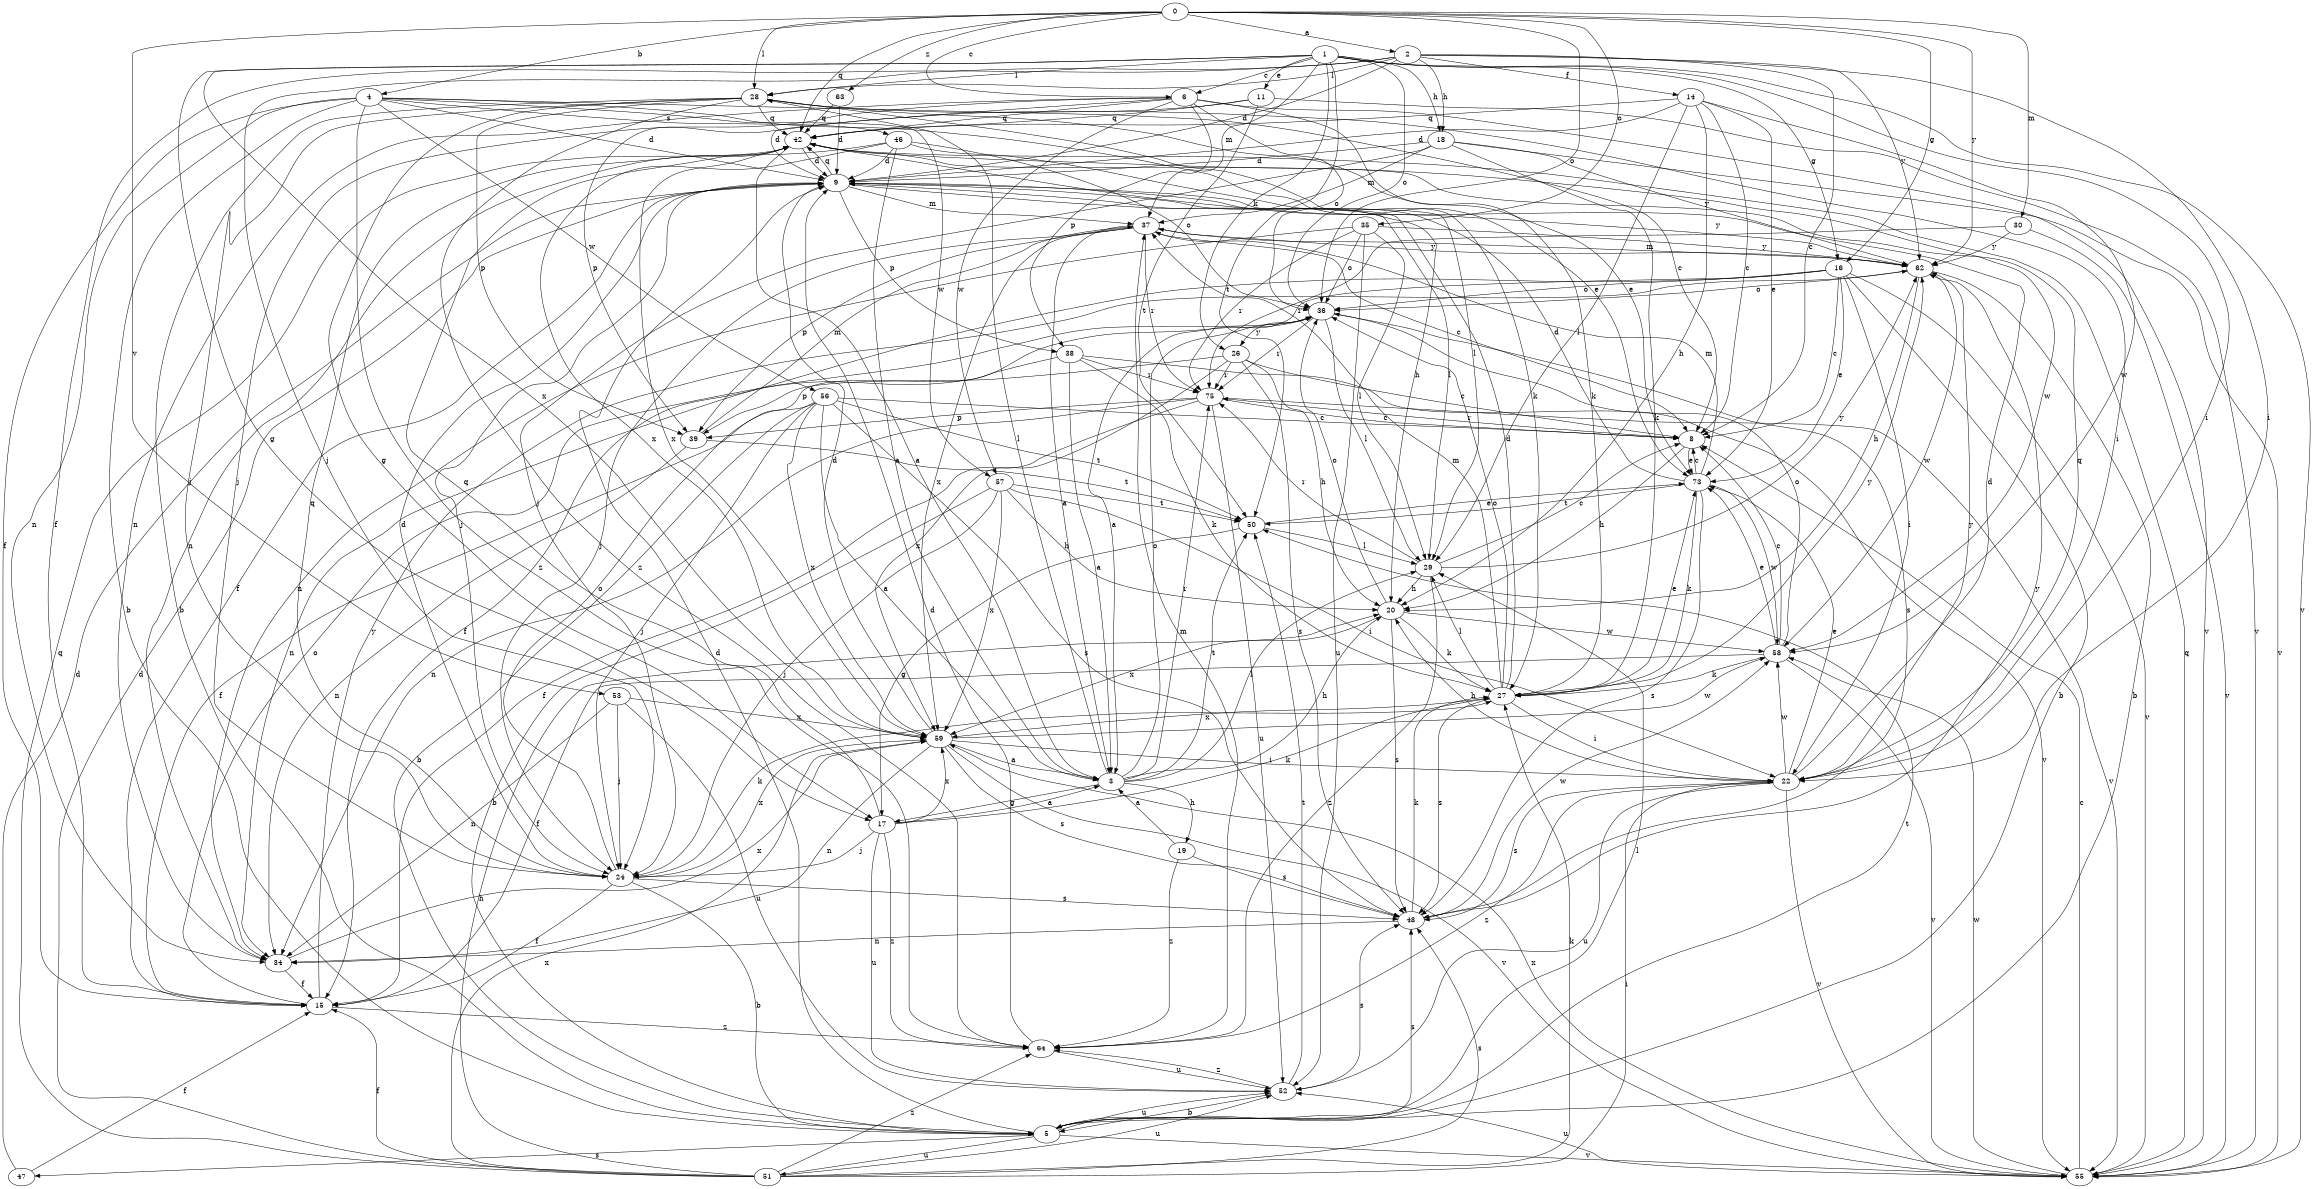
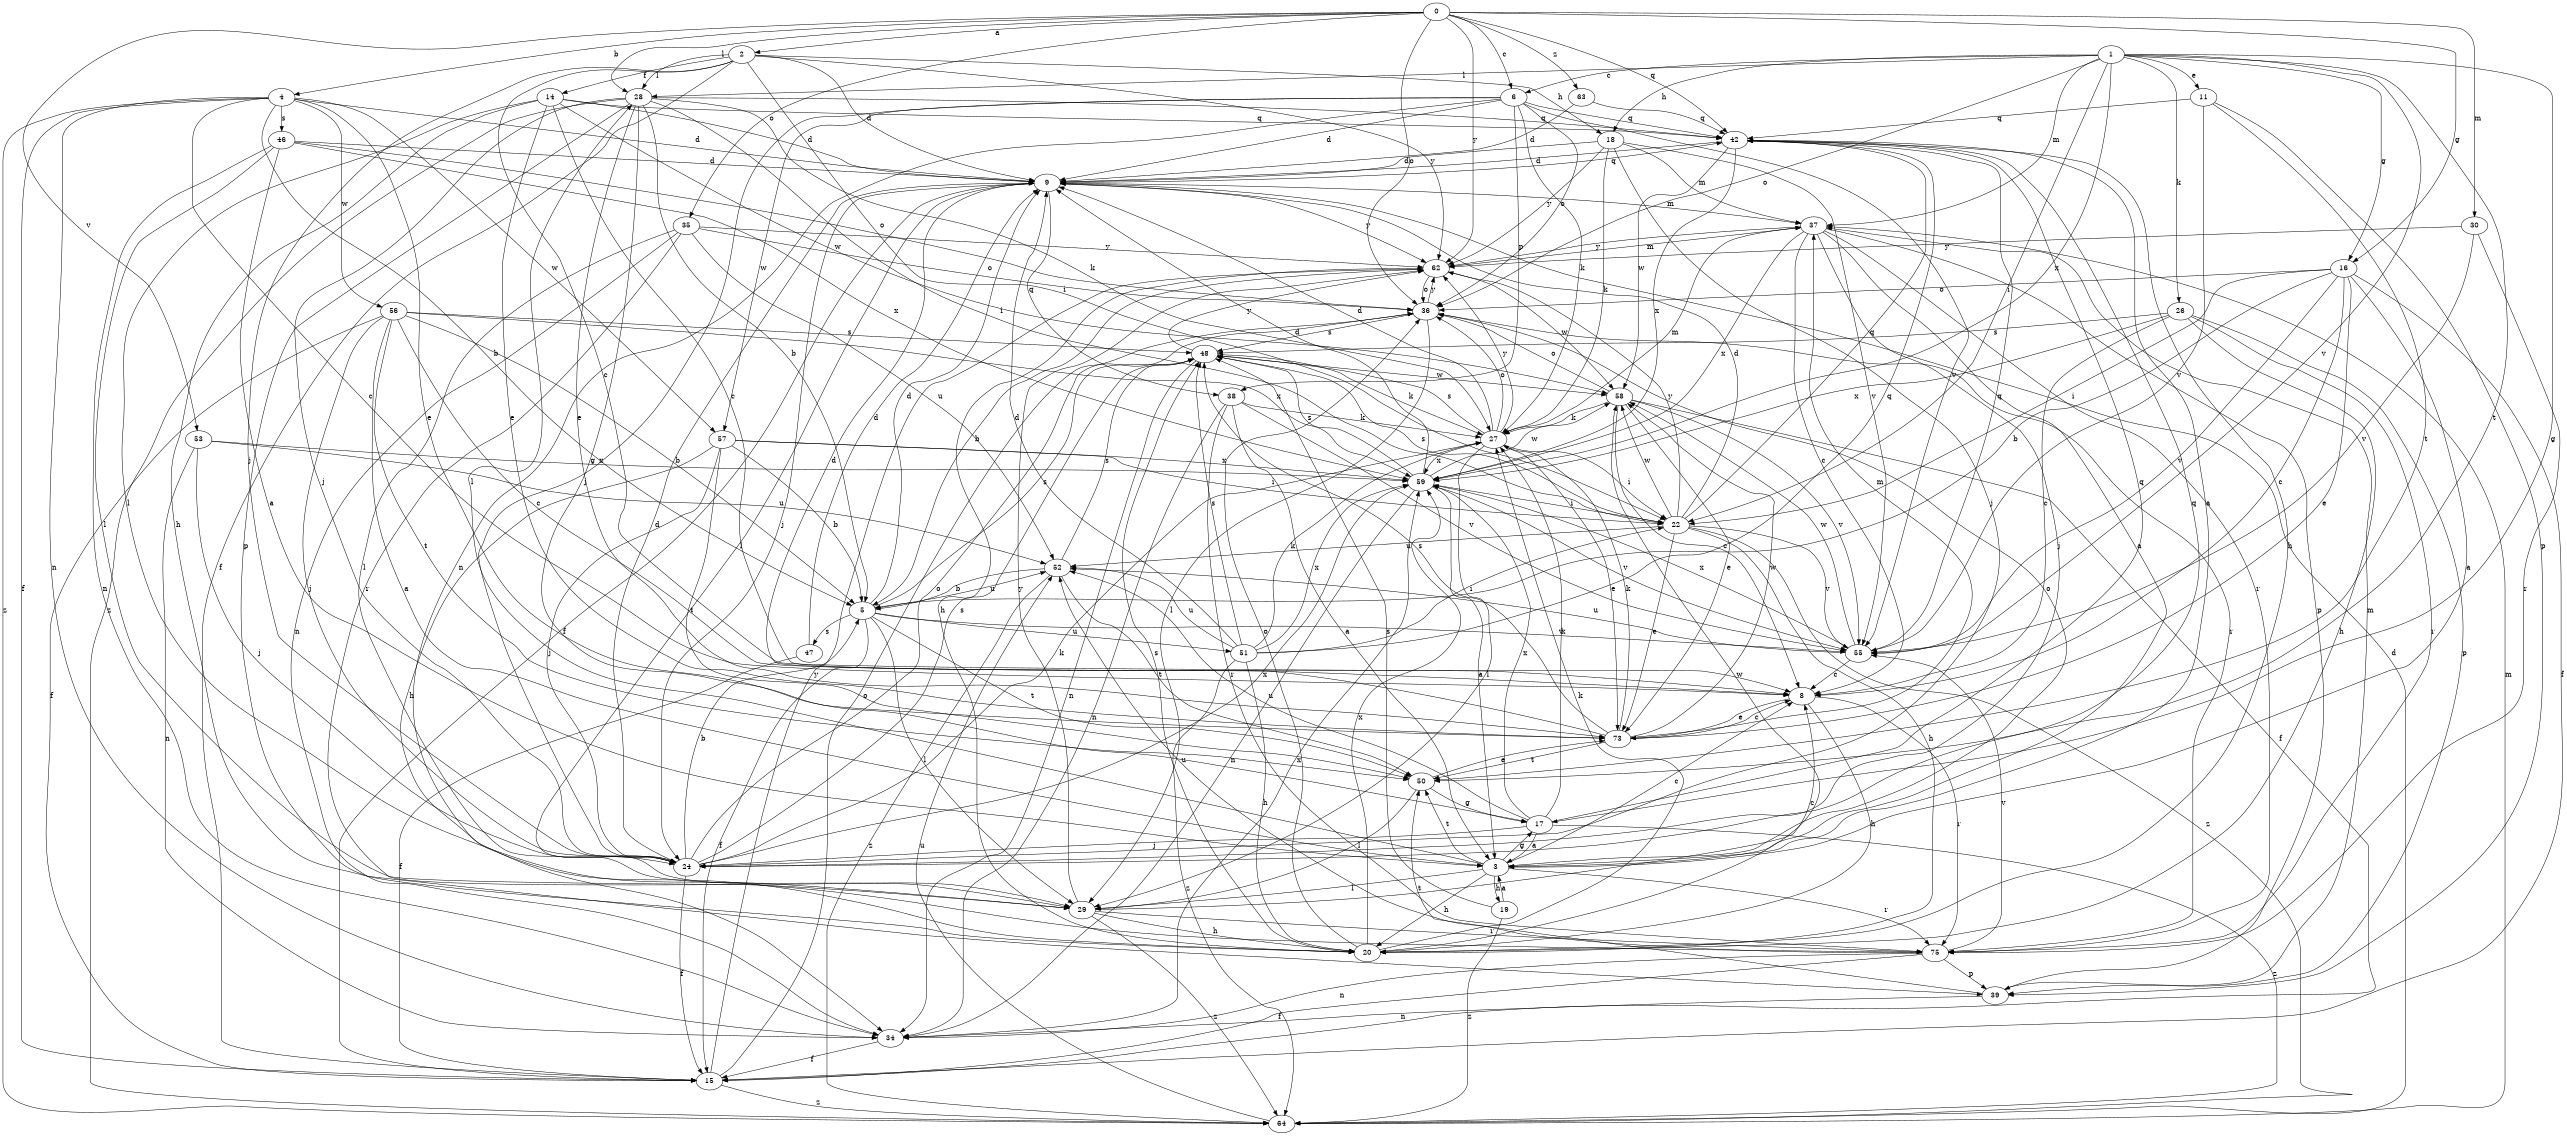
(892, 268) -> (1032, 290)
(1274, 323) -> (1430, 292)
(1380, 421) -> (1650, 789)
(424, 1157) -> (732, 816)
